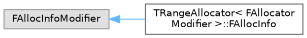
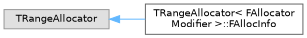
(57, 19) -> (57, 19)
